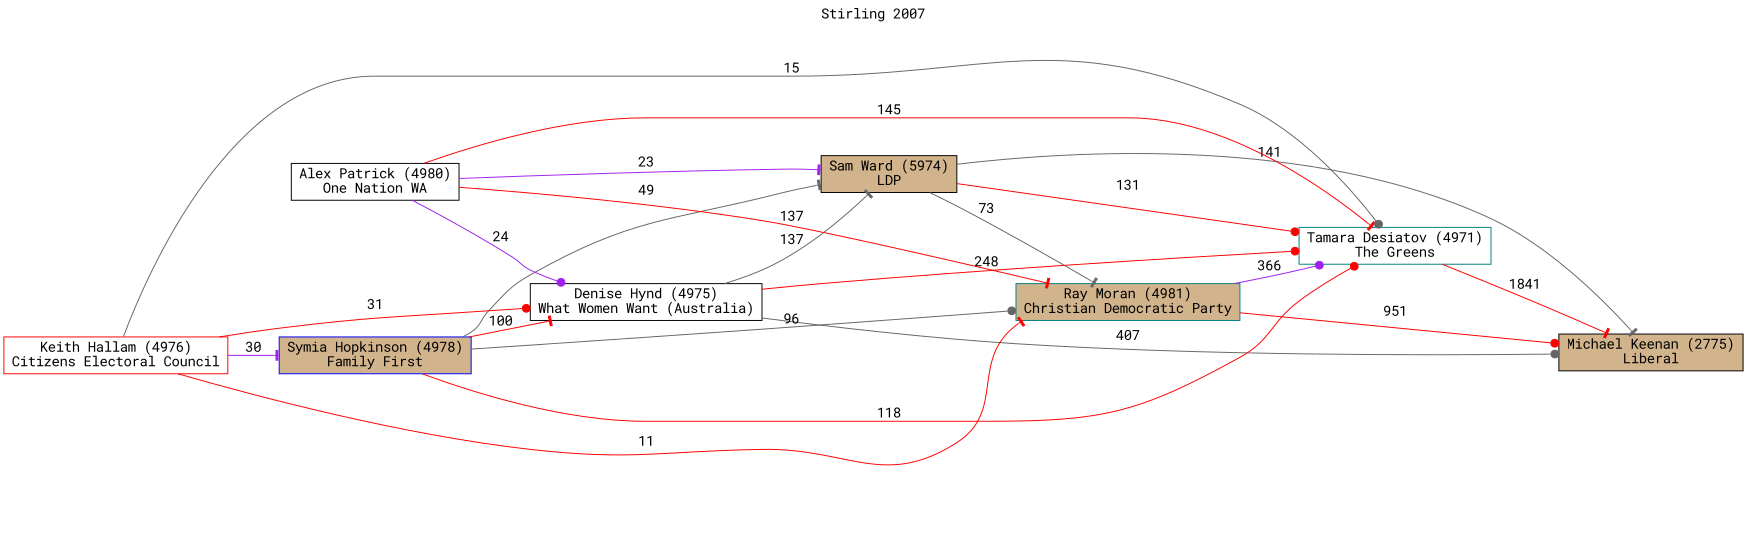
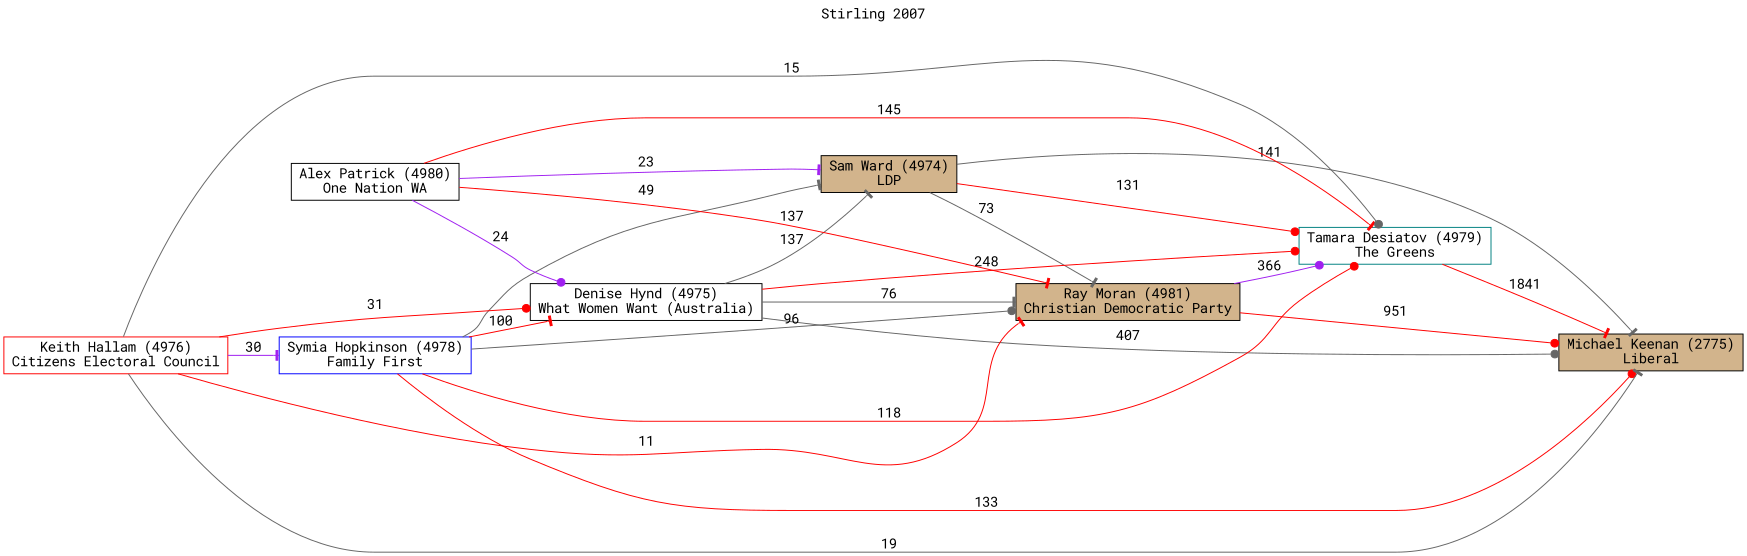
(889, 174) -> (889, 174)
(1395, 246) -> (1395, 246)
none -> (886, 302)
(1128, 302) -> (1128, 302)
(375, 355) -> (375, 355)
none -> (1018, 510)
none -> (883, 552)
